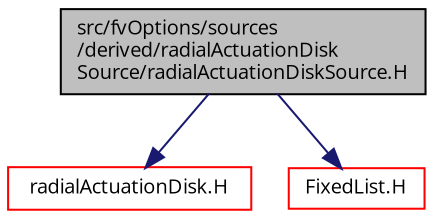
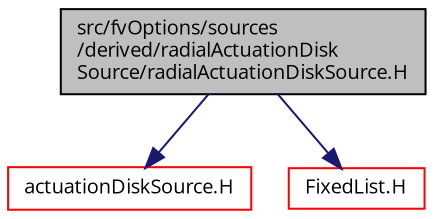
(130, 188) -> (130, 188)
